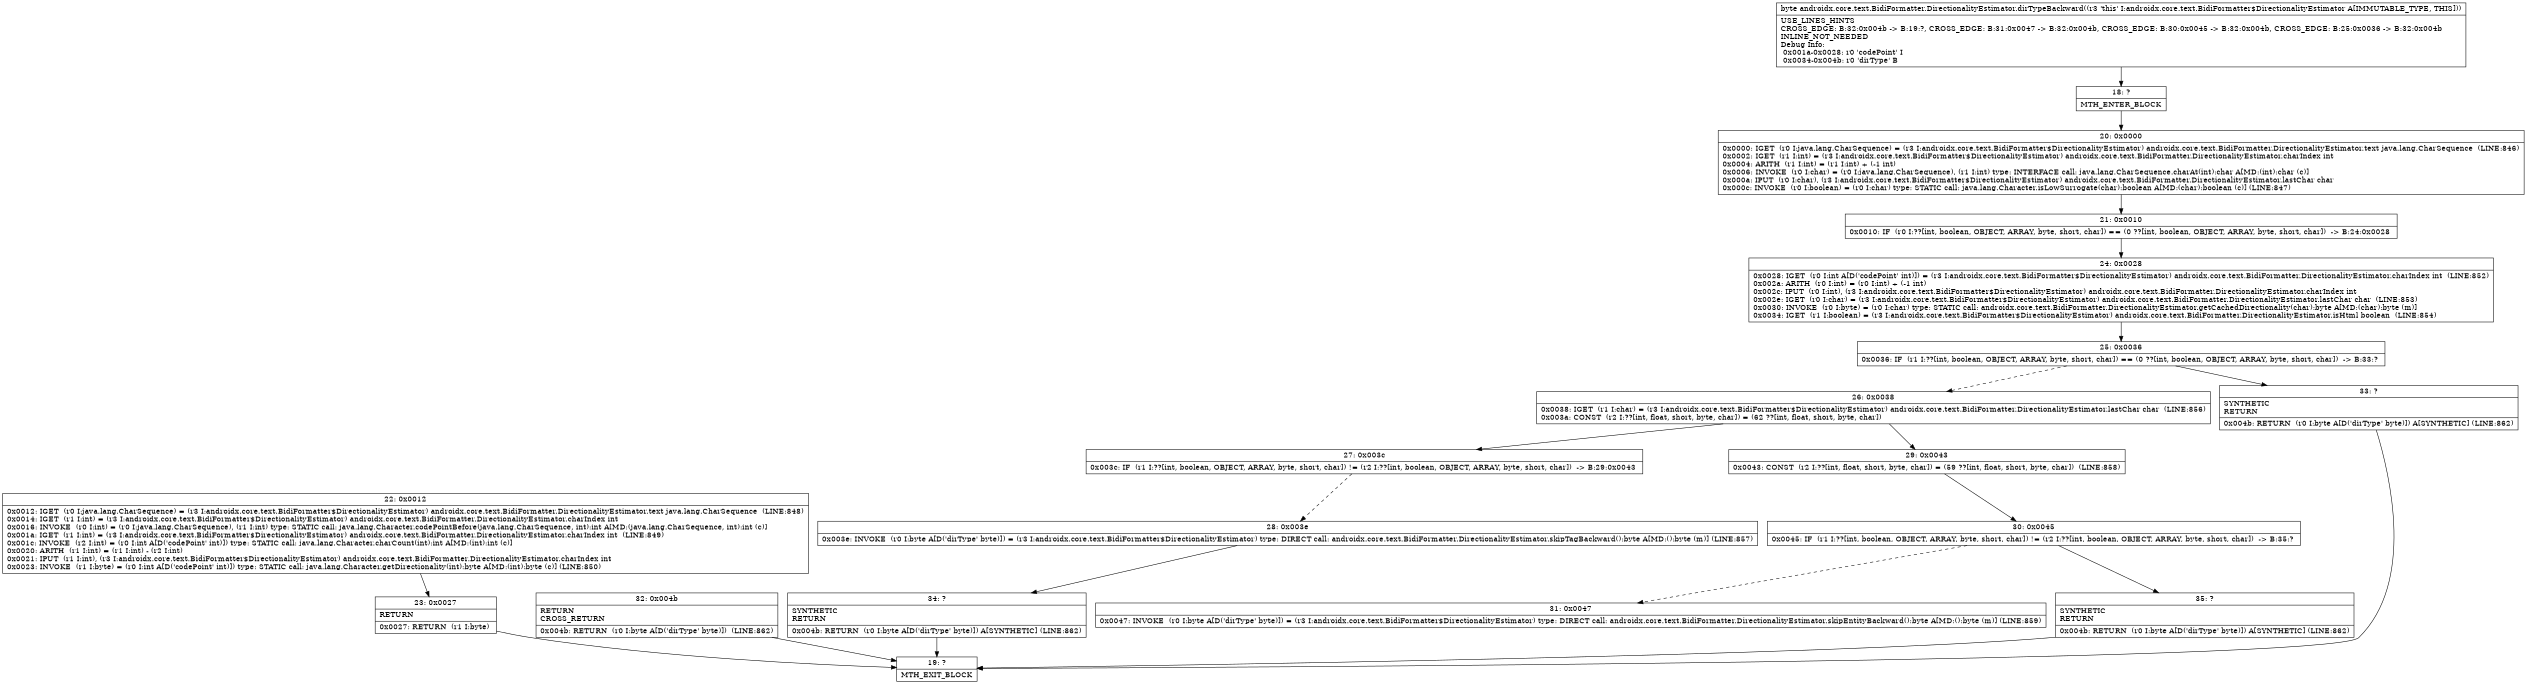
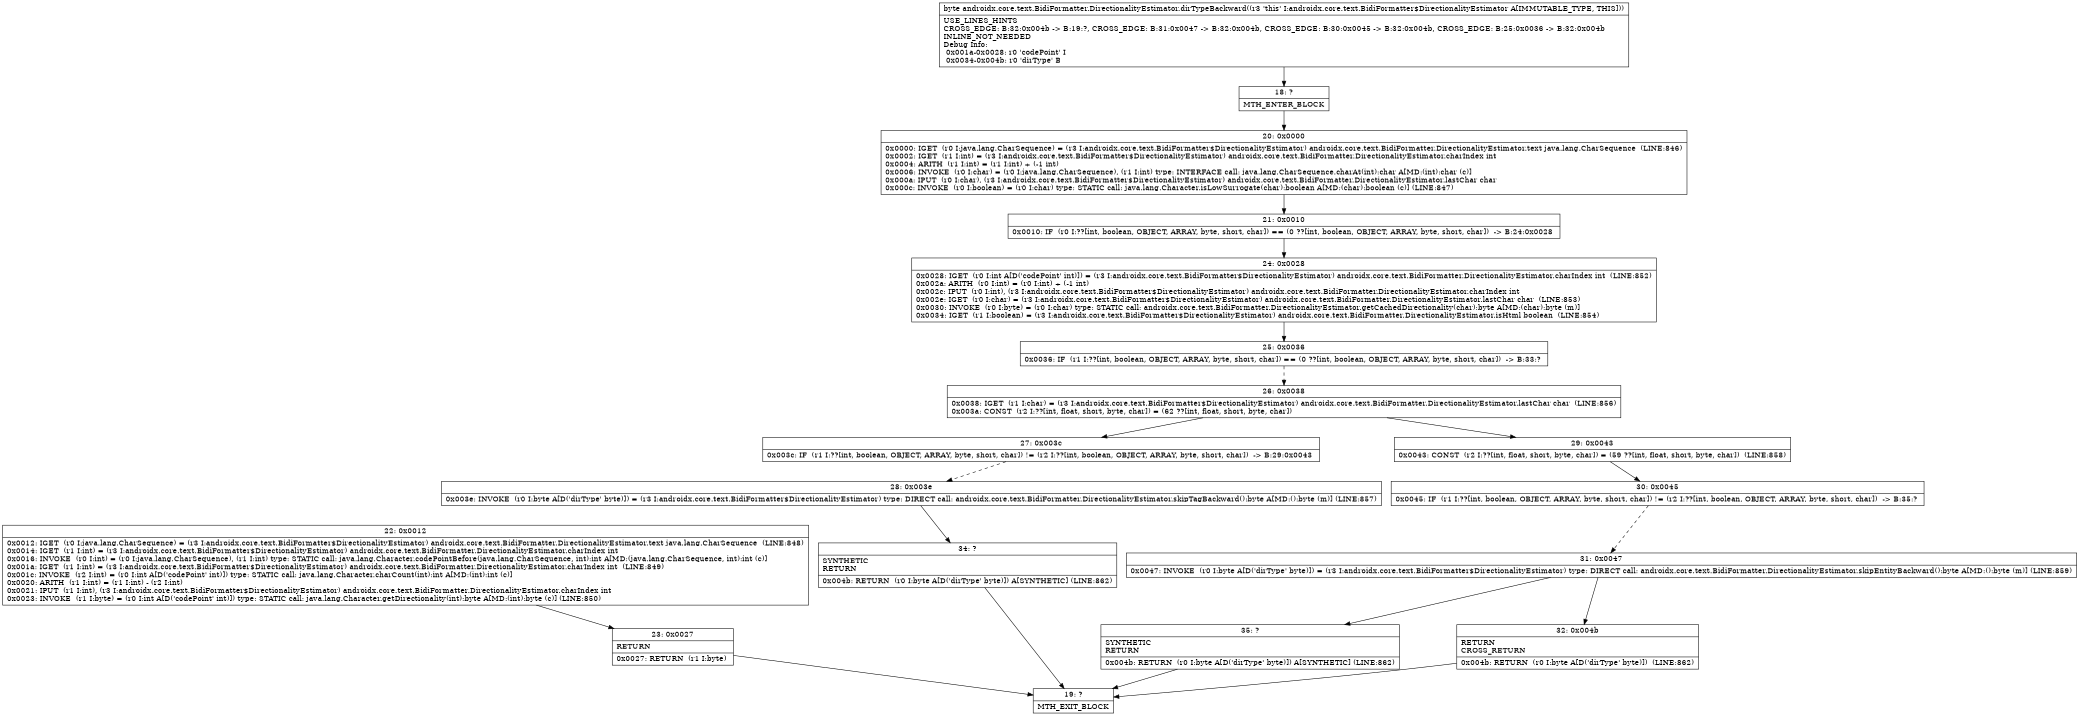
(2369, 408) -> none
(2106, 568) -> (1450, 600)
none -> (1592, 598)
